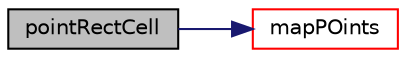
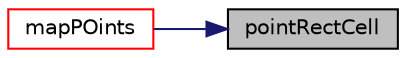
(205, 29) -> (180, 29)
